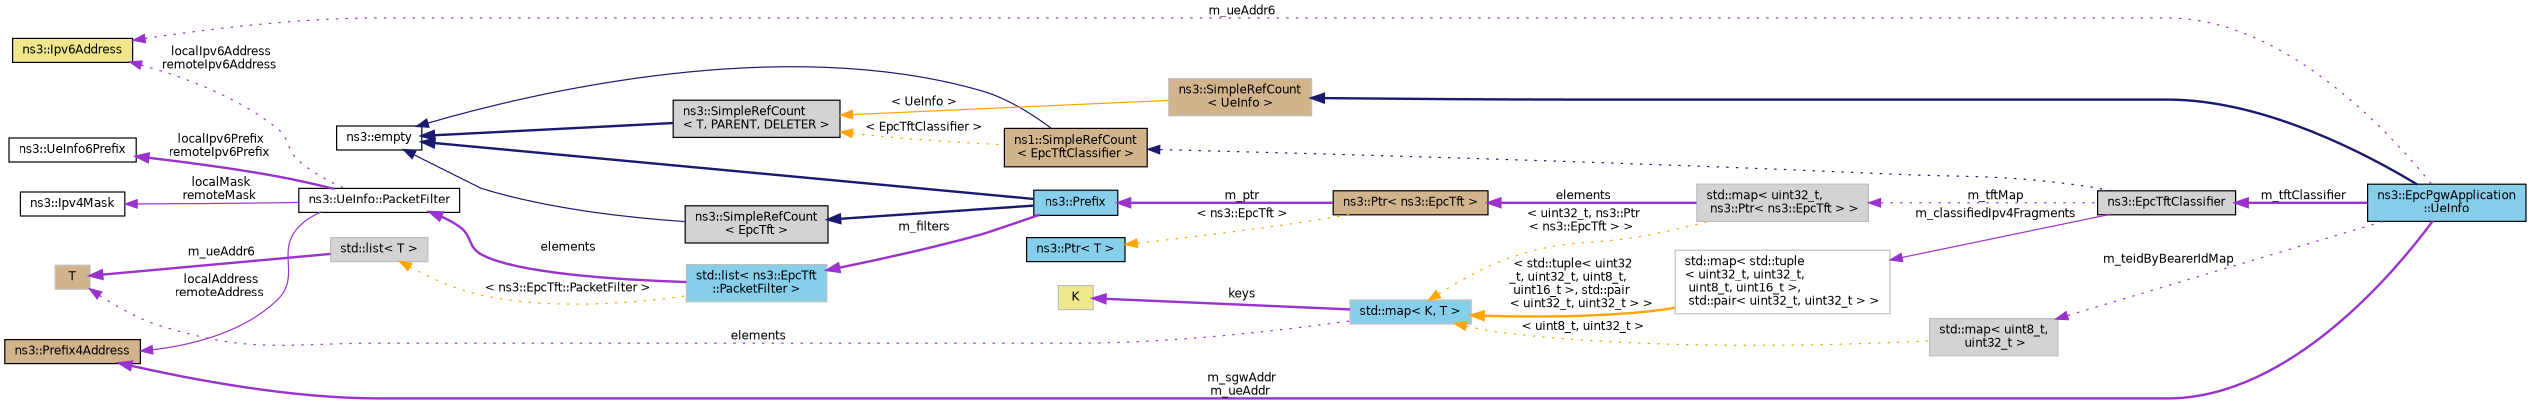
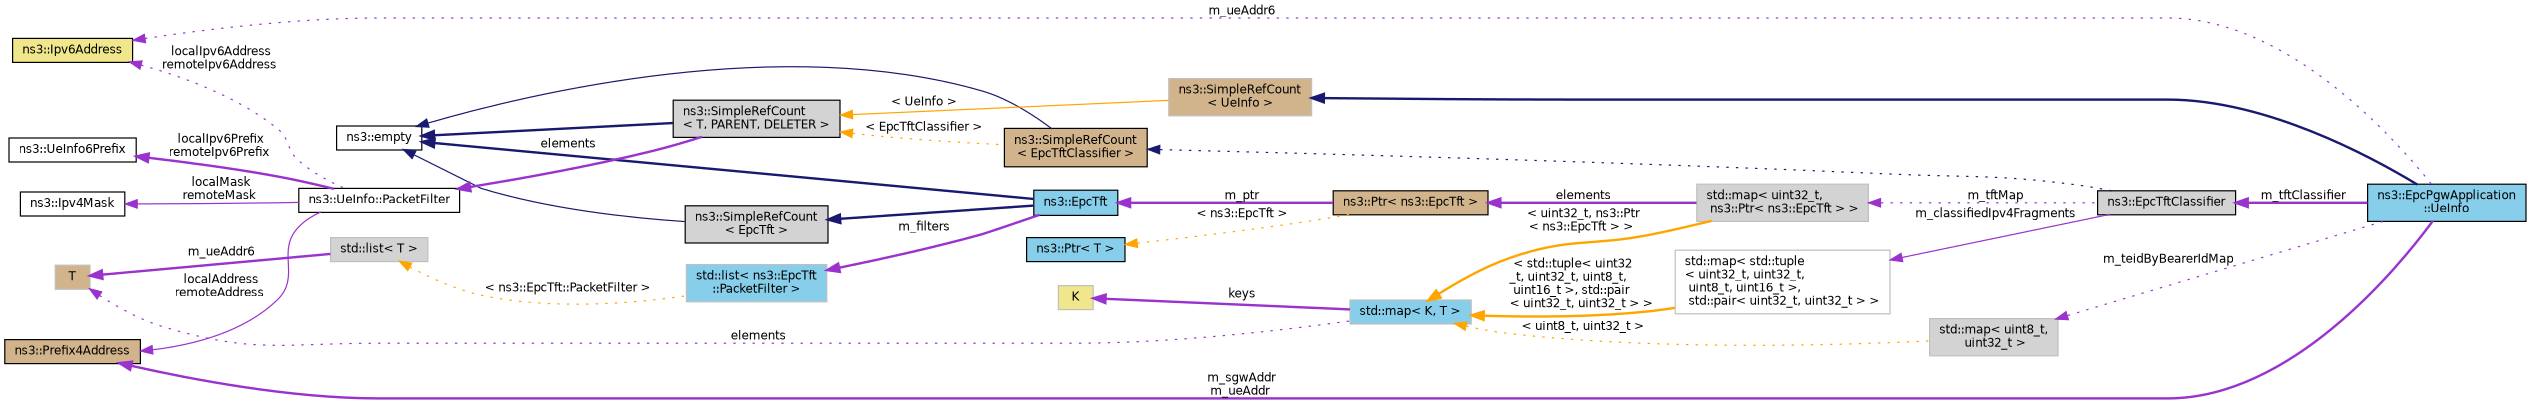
(1076, 148) -> (1076, 148)
(1076, 203) -> (1076, 203)
(1571, 244) -> (1571, 244)
(554, 272) -> (587, 166)
